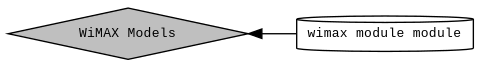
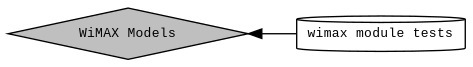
(385, 34) -> (381, 34)
